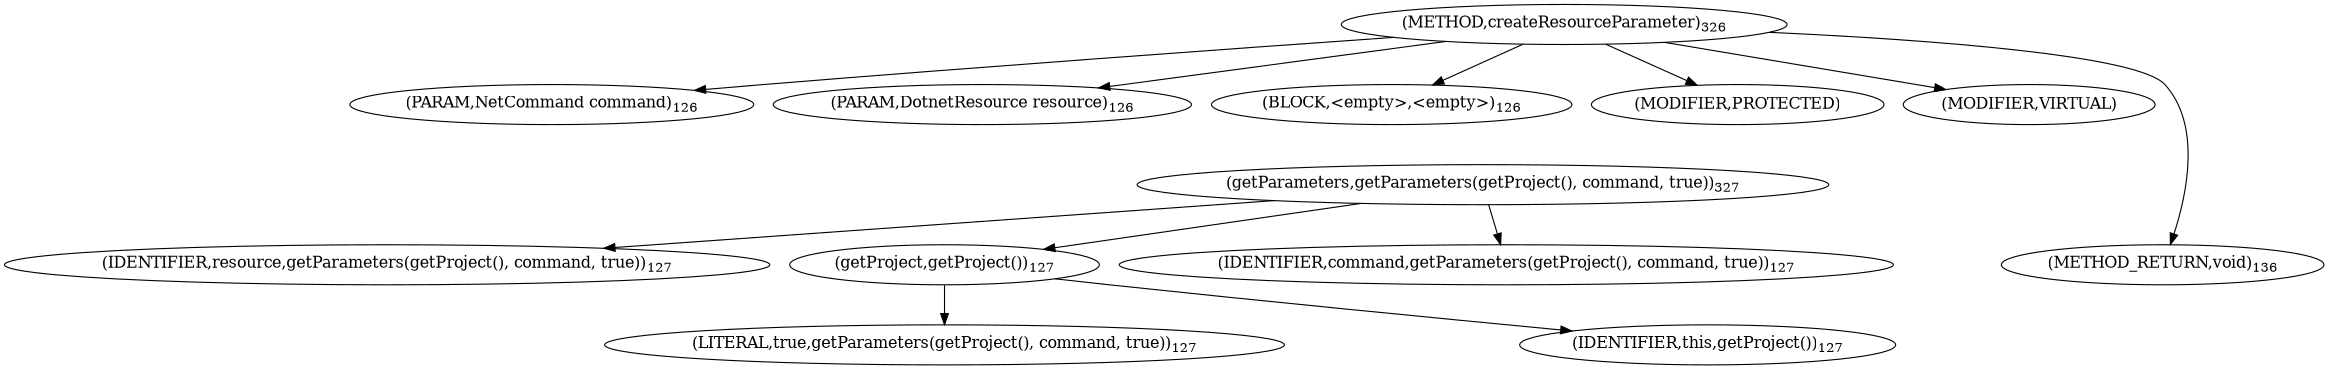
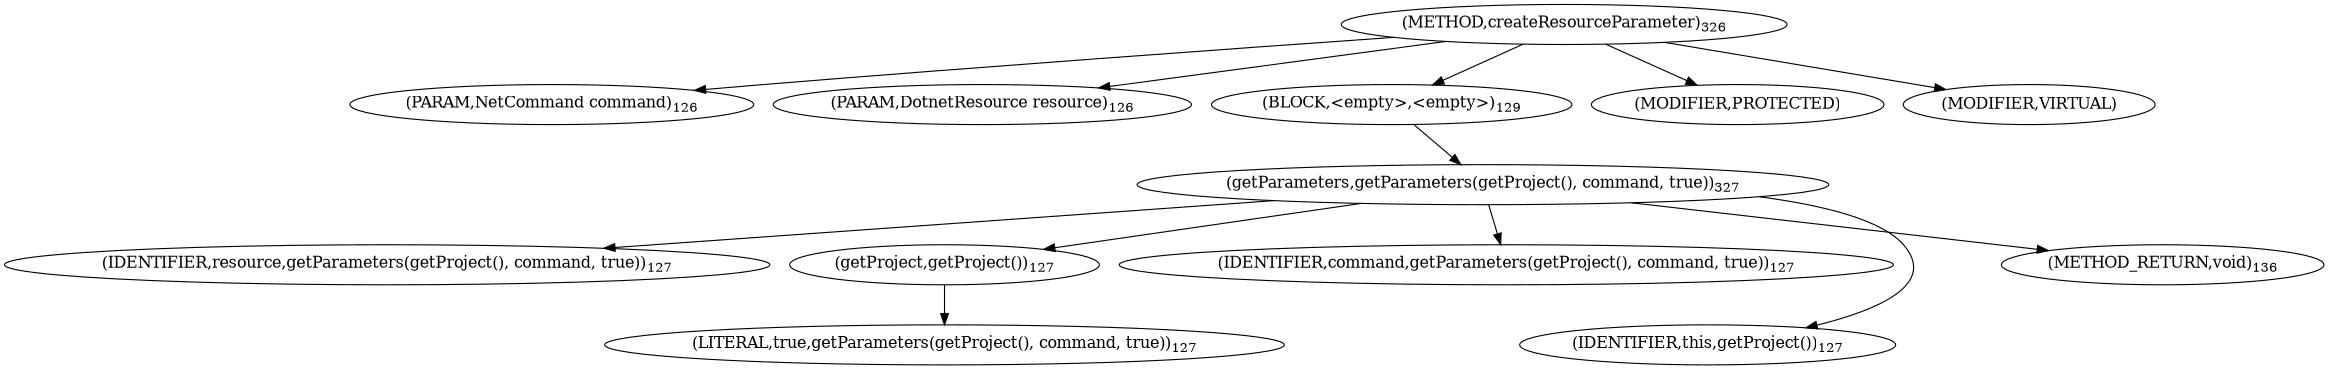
(2047, 54) -> (1834, 226)
(1509, 103) -> (1509, 103)
none -> (1433, 141)
(1308, 305) -> (1899, 241)
